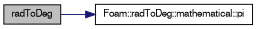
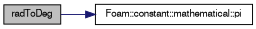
(174, 14) -> (174, 14)
